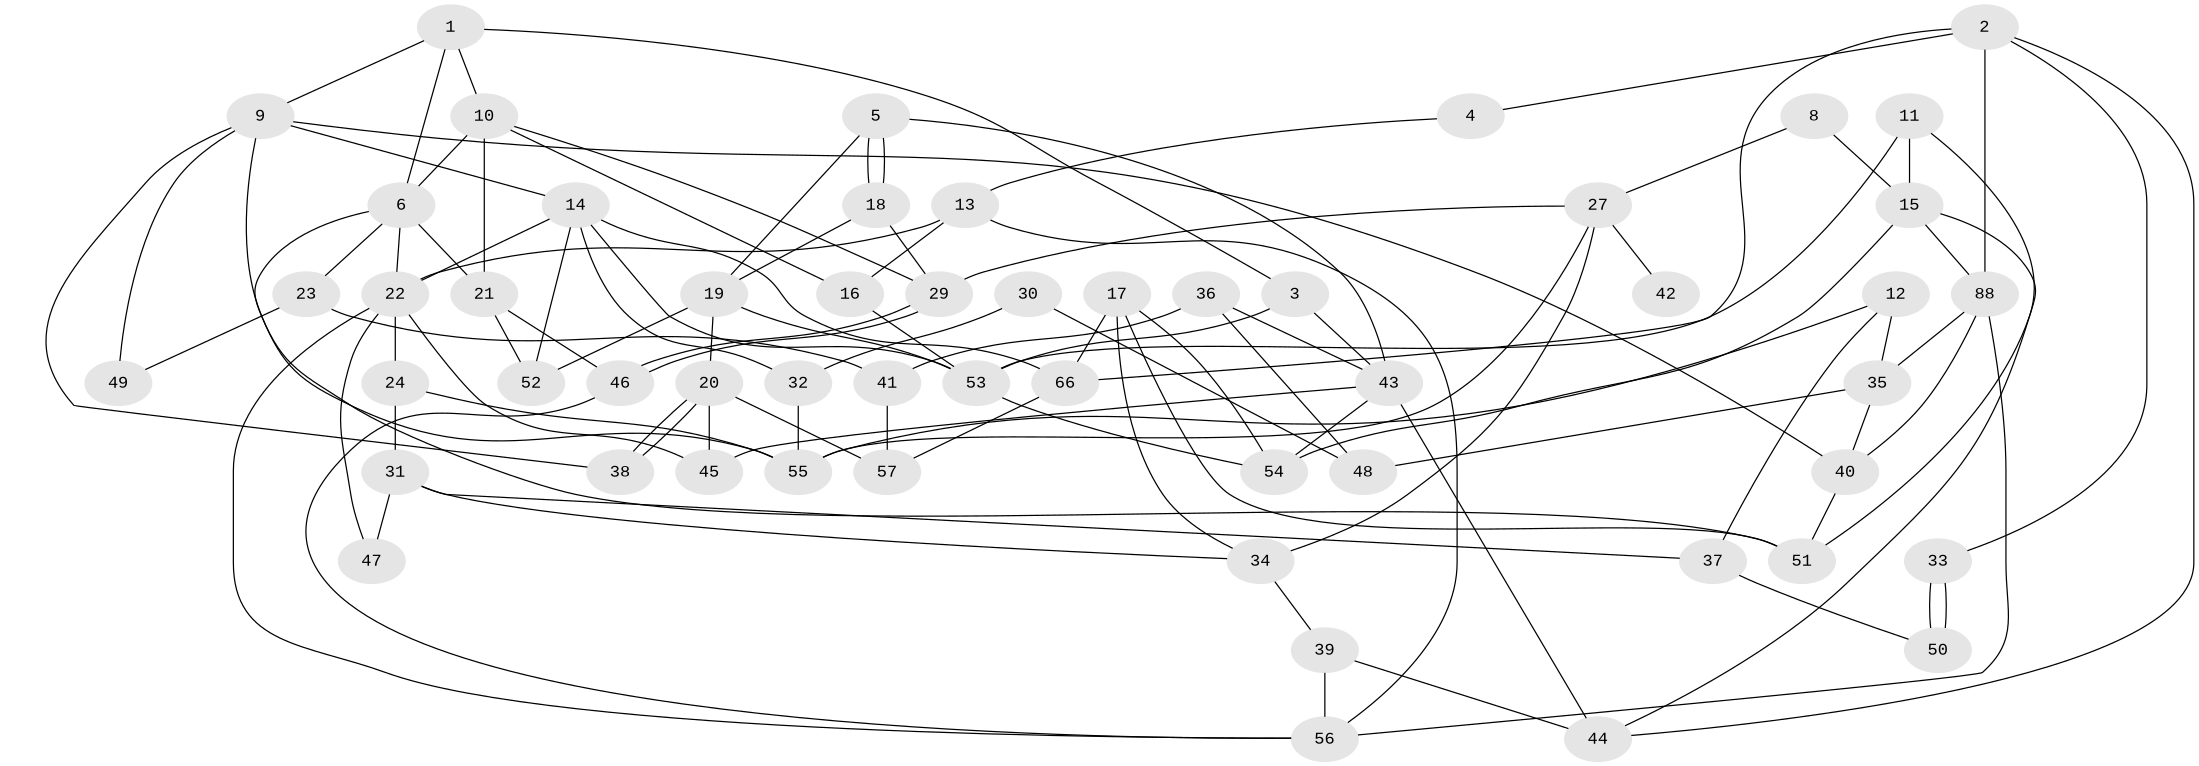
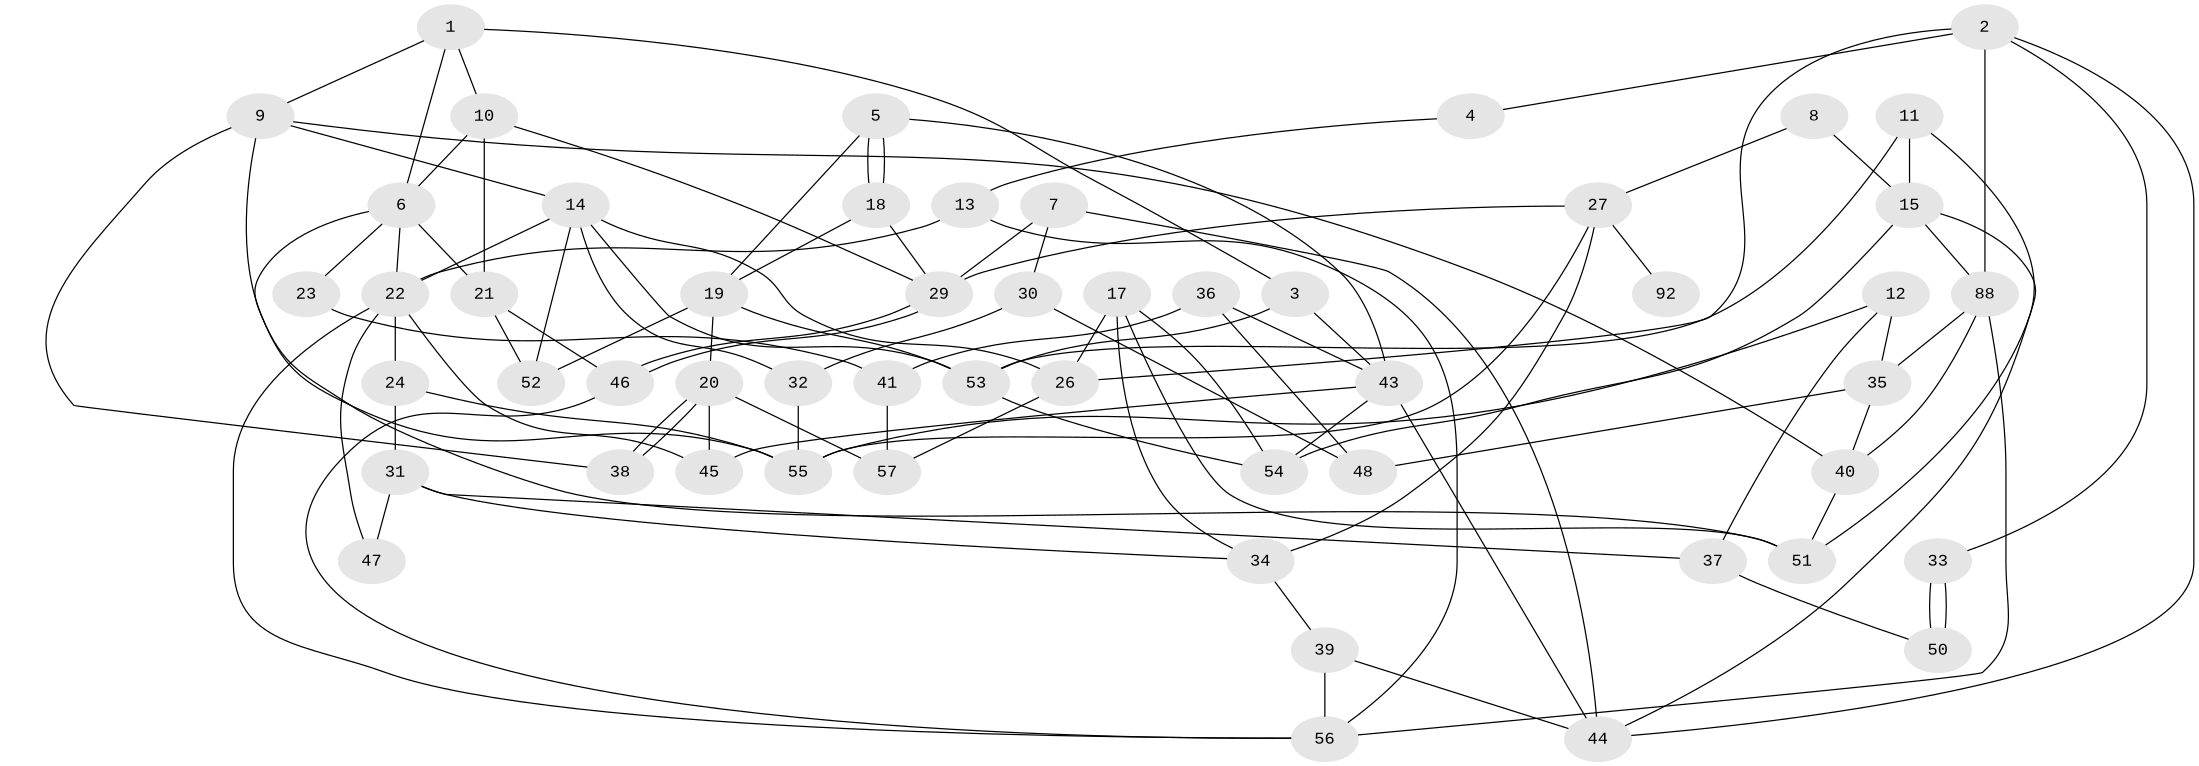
none -> (1054, 205)
(850, 294) -> none
(1666, 294) -> (1666, 294)
(118, 383) -> none
(1065, 383) -> (1065, 383)
